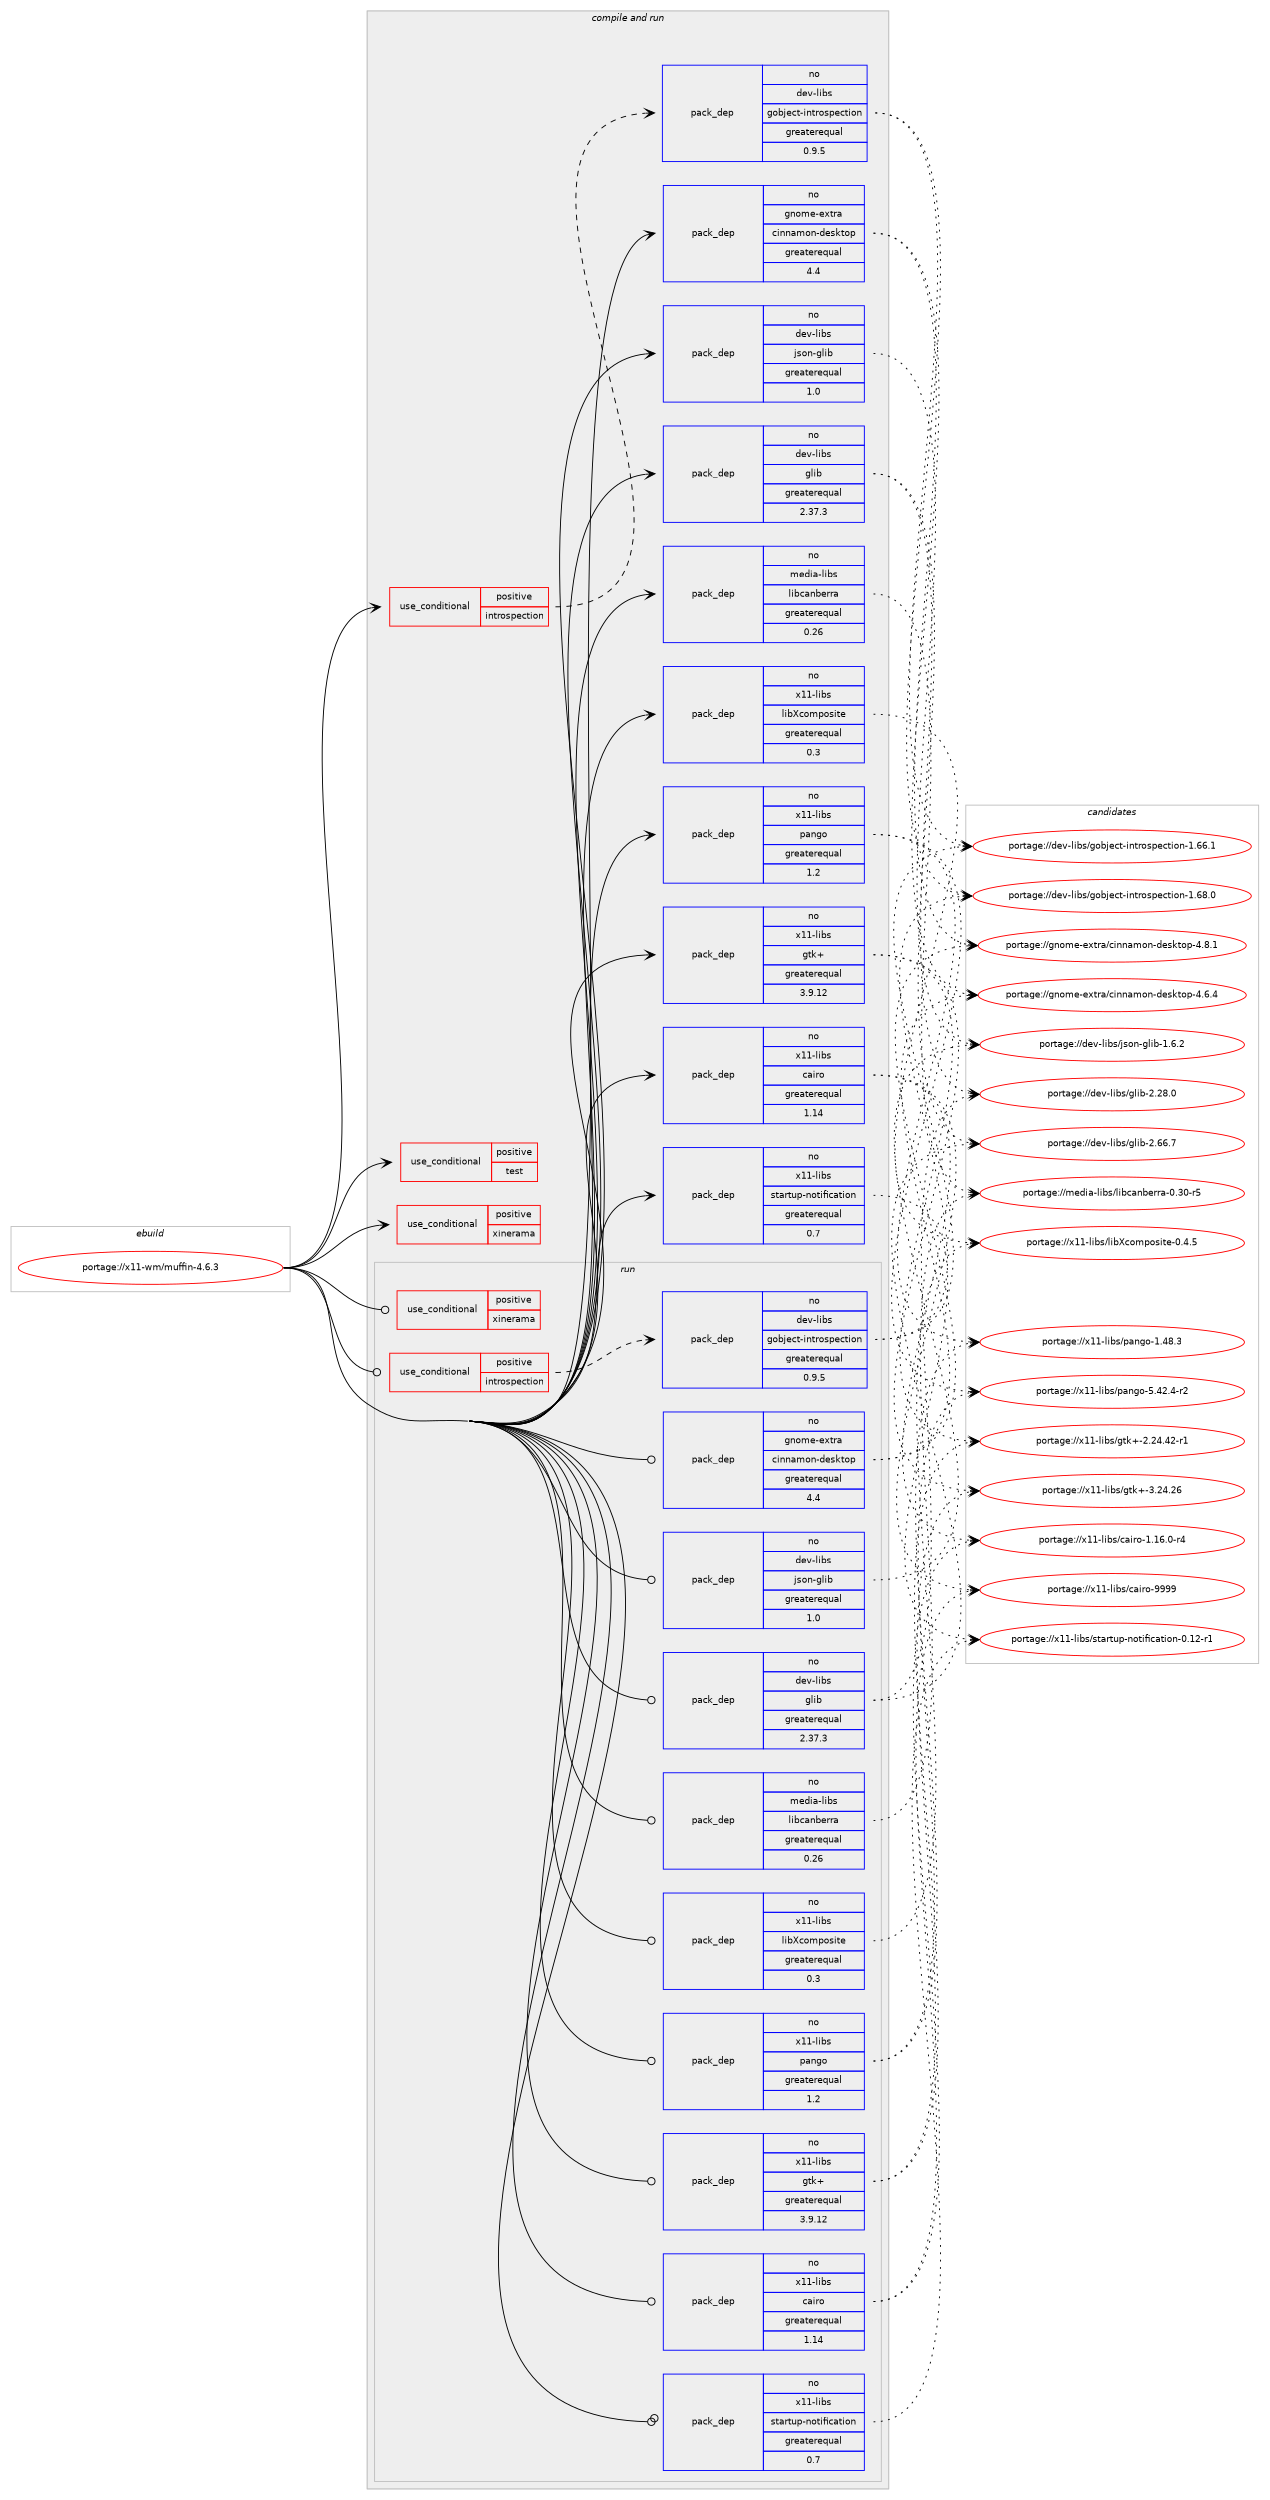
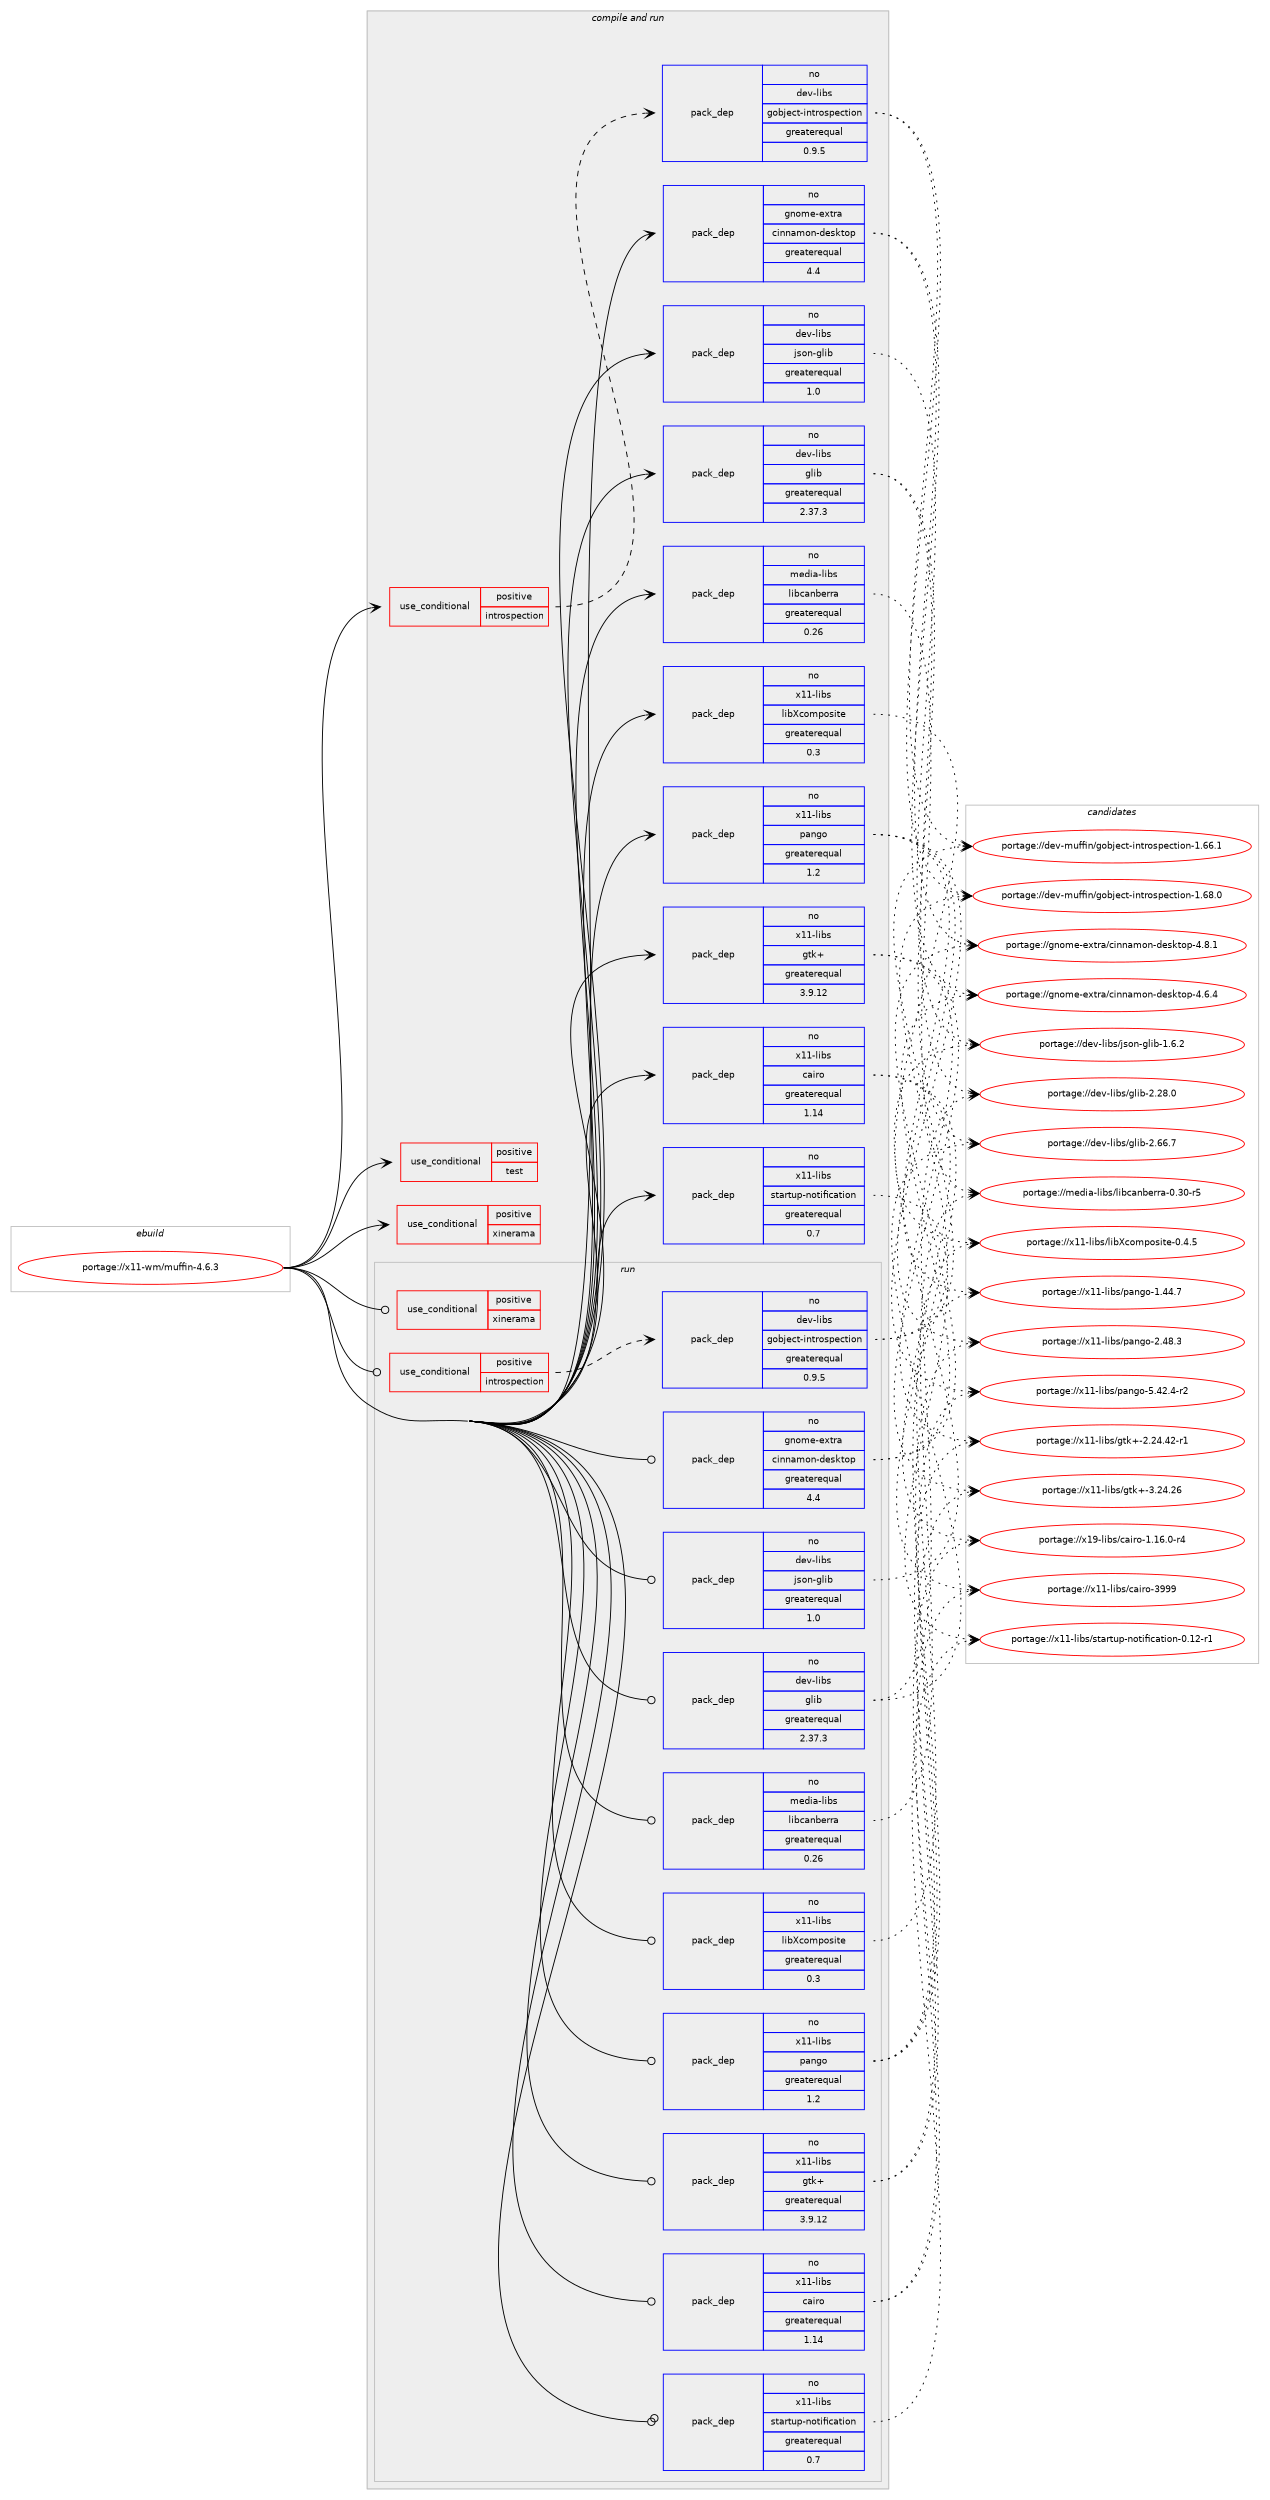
(1112, 846) -> (1112, 846)
(1112, 896) -> (1112, 896)
none -> (1112, 1293)
(1112, 1342) -> (1112, 1342)
(1112, 1540) -> (1112, 1540)
(1112, 1590) -> (1112, 1590)
